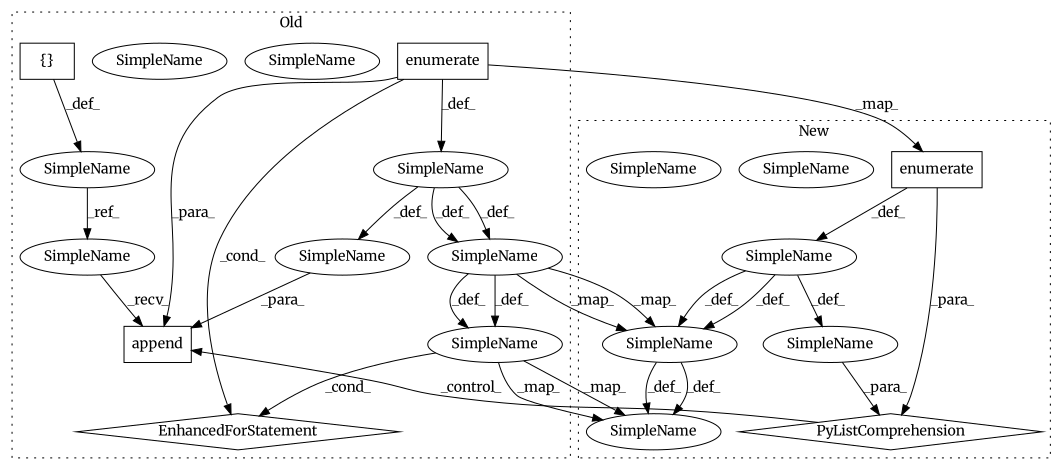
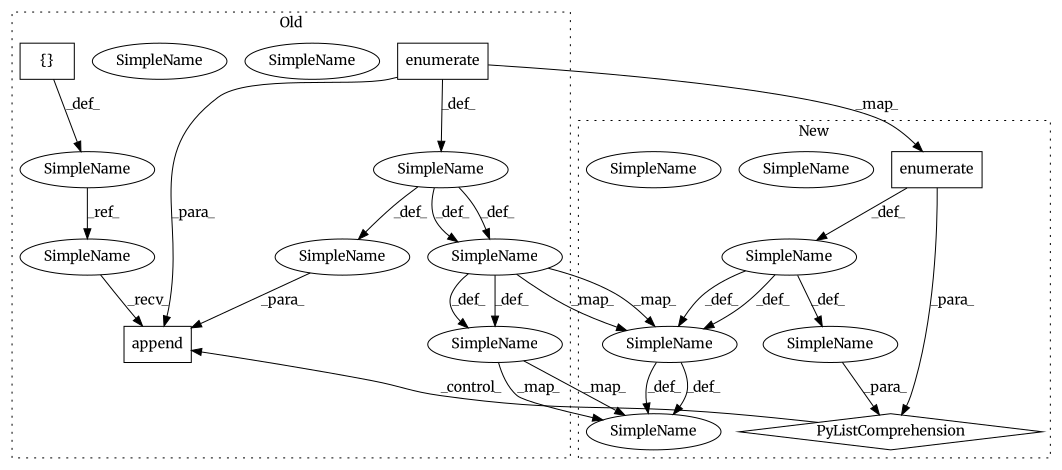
(238, 432) -> none
